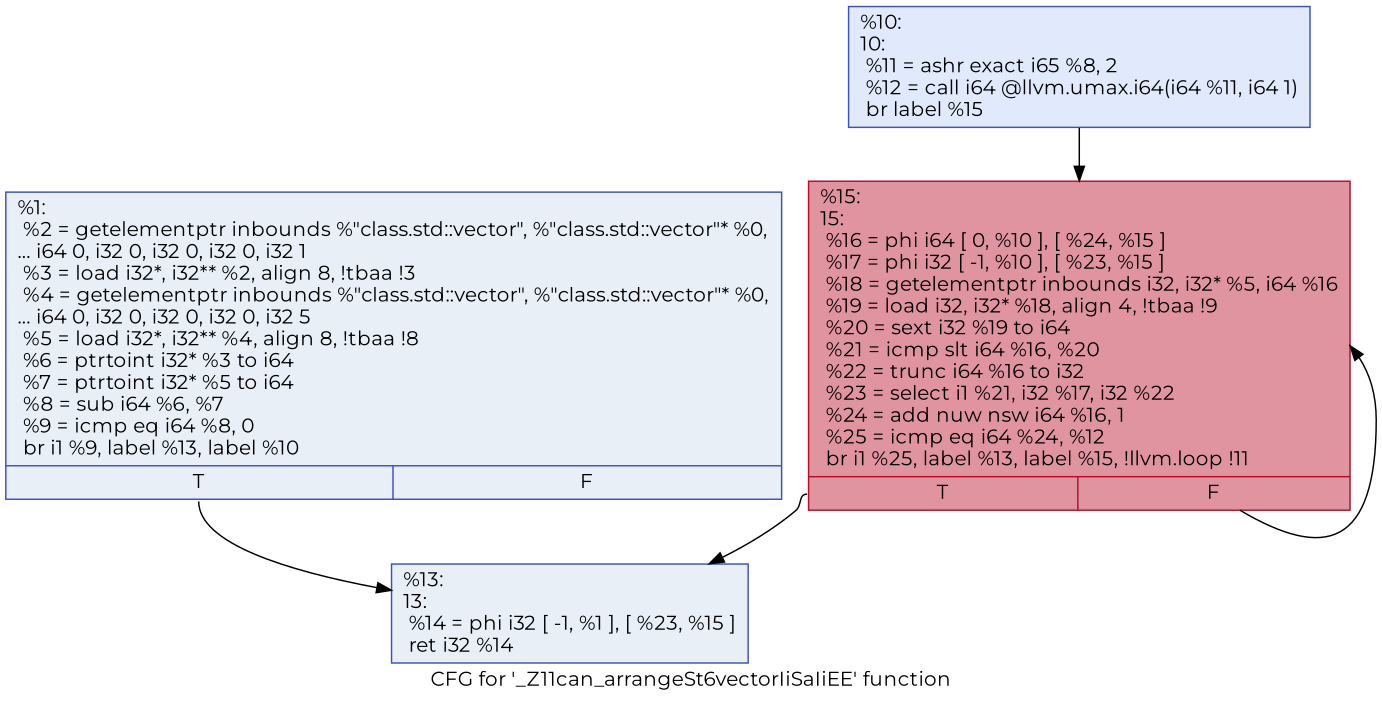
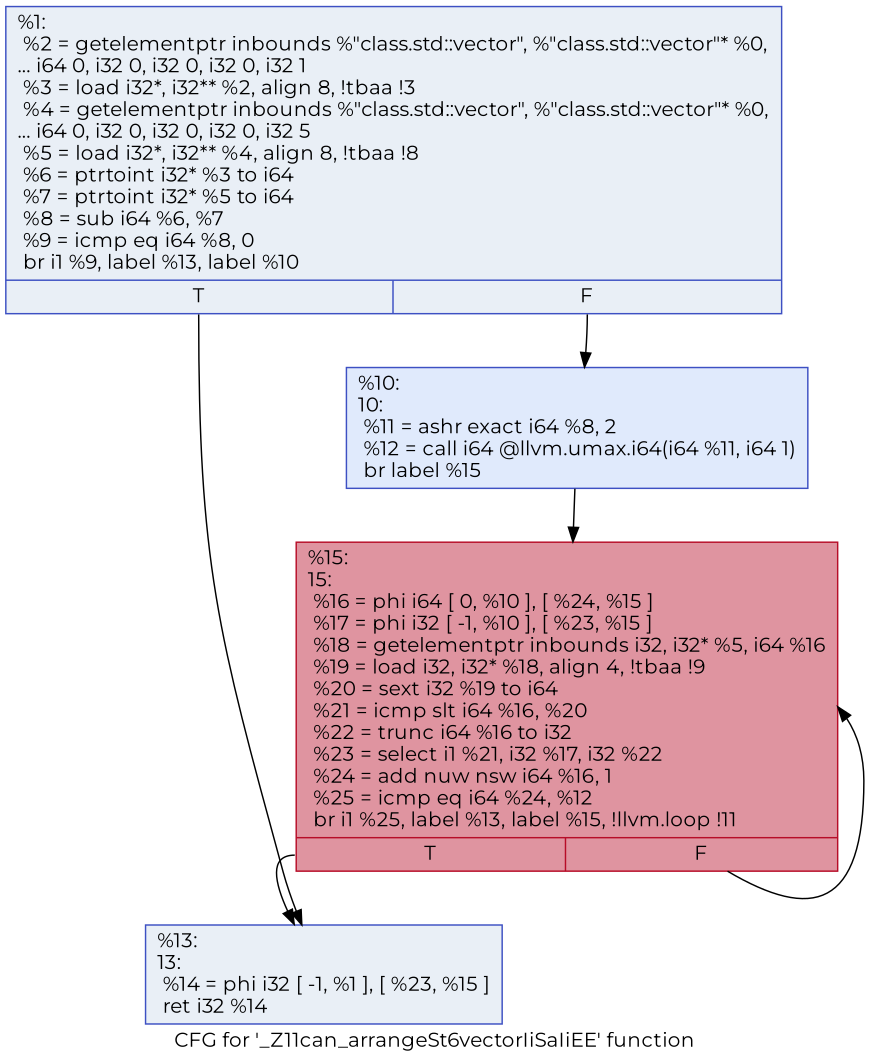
(990, 66) -> (488, 427)
none -> (587, 333)
